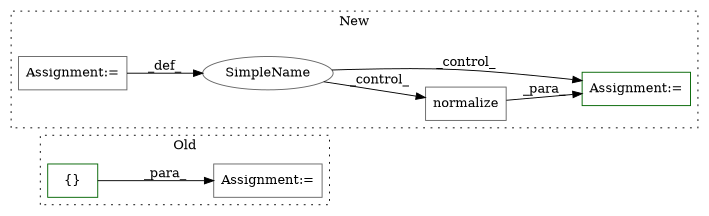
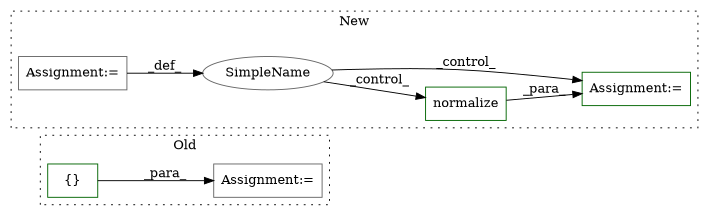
(466, 104) -> (466, 104)
